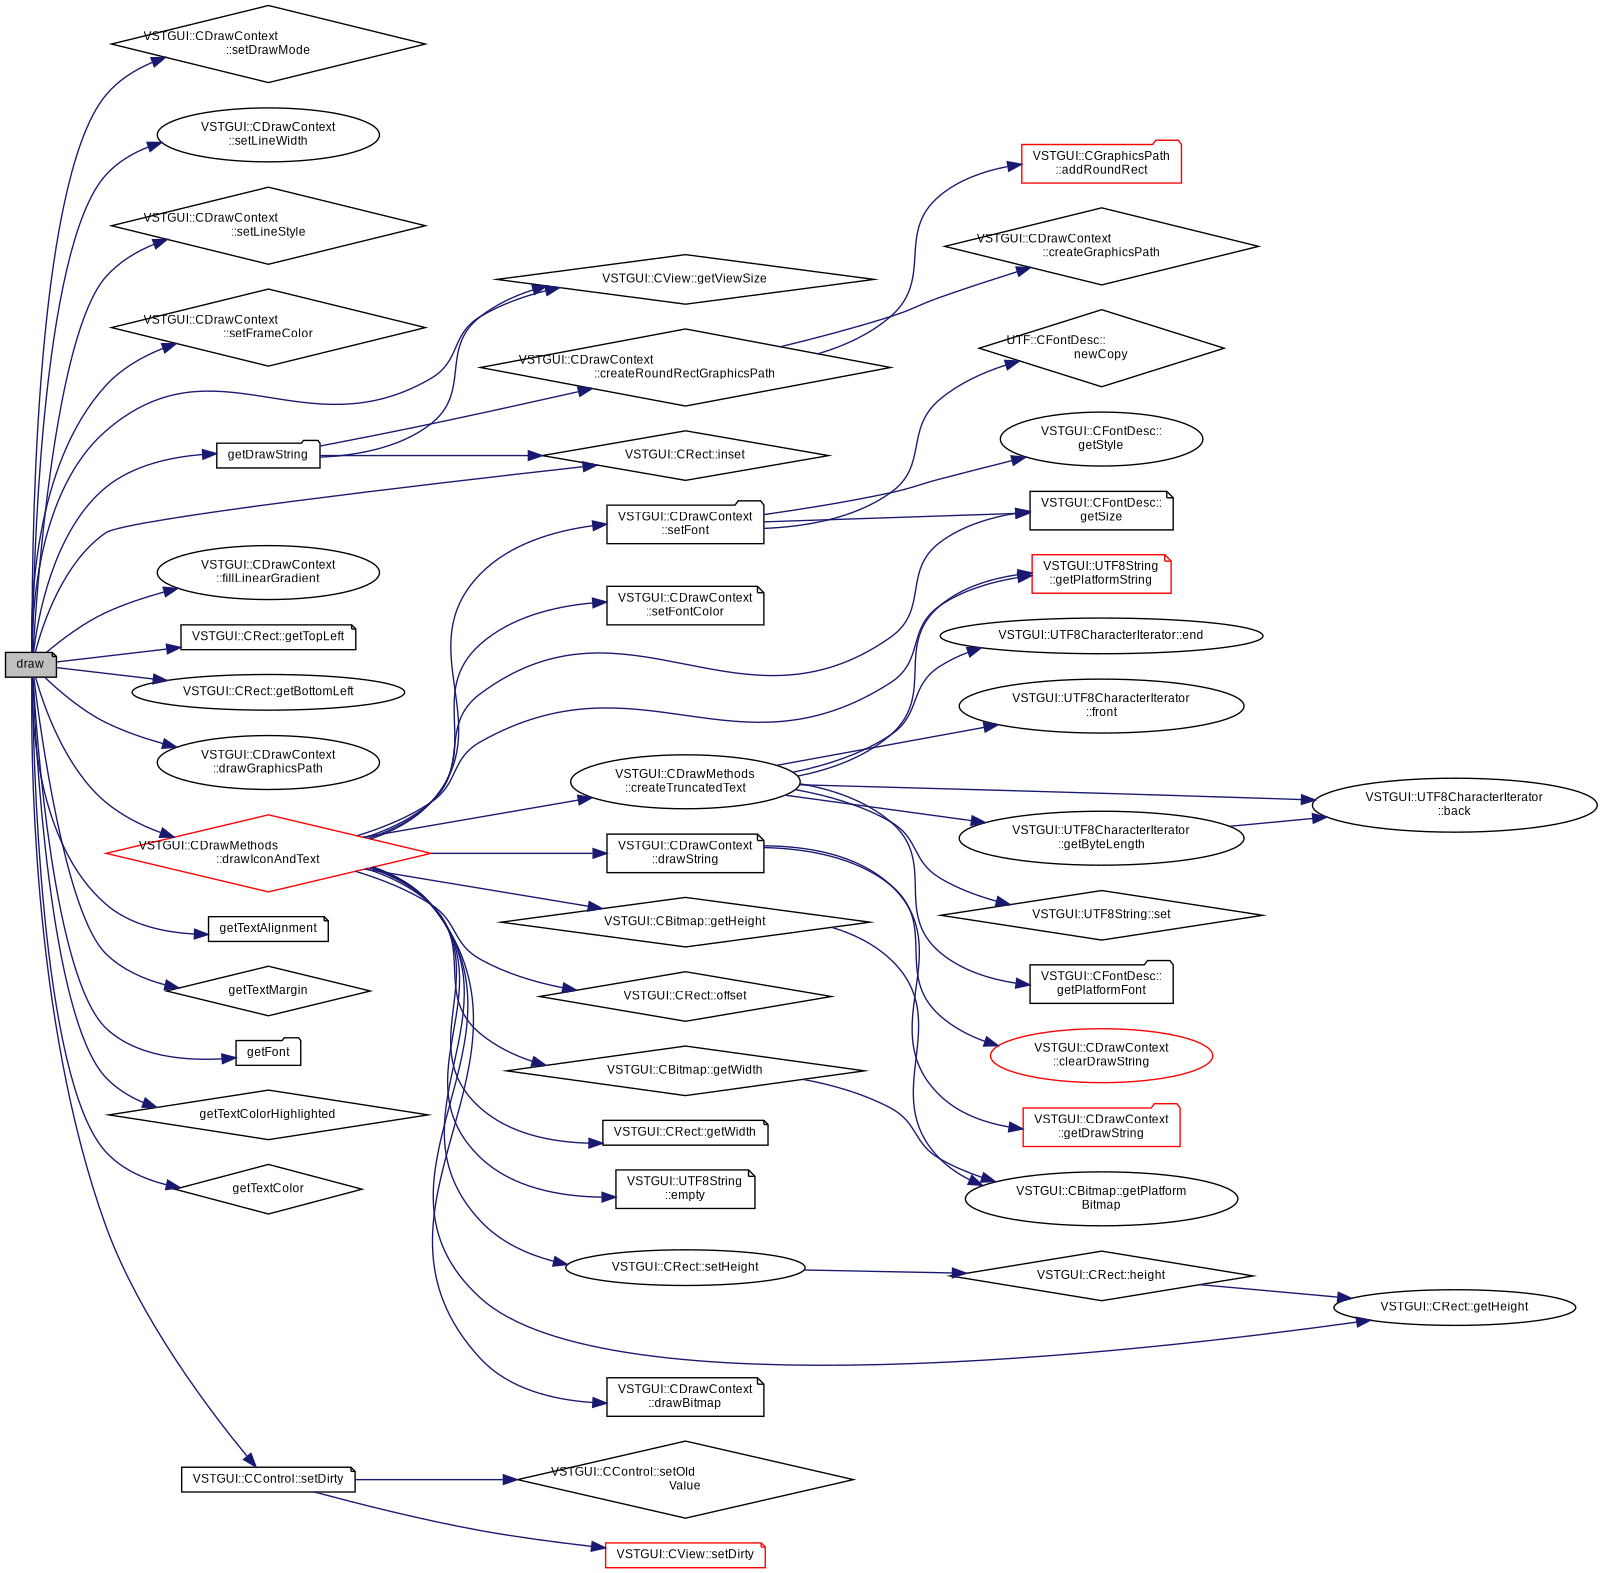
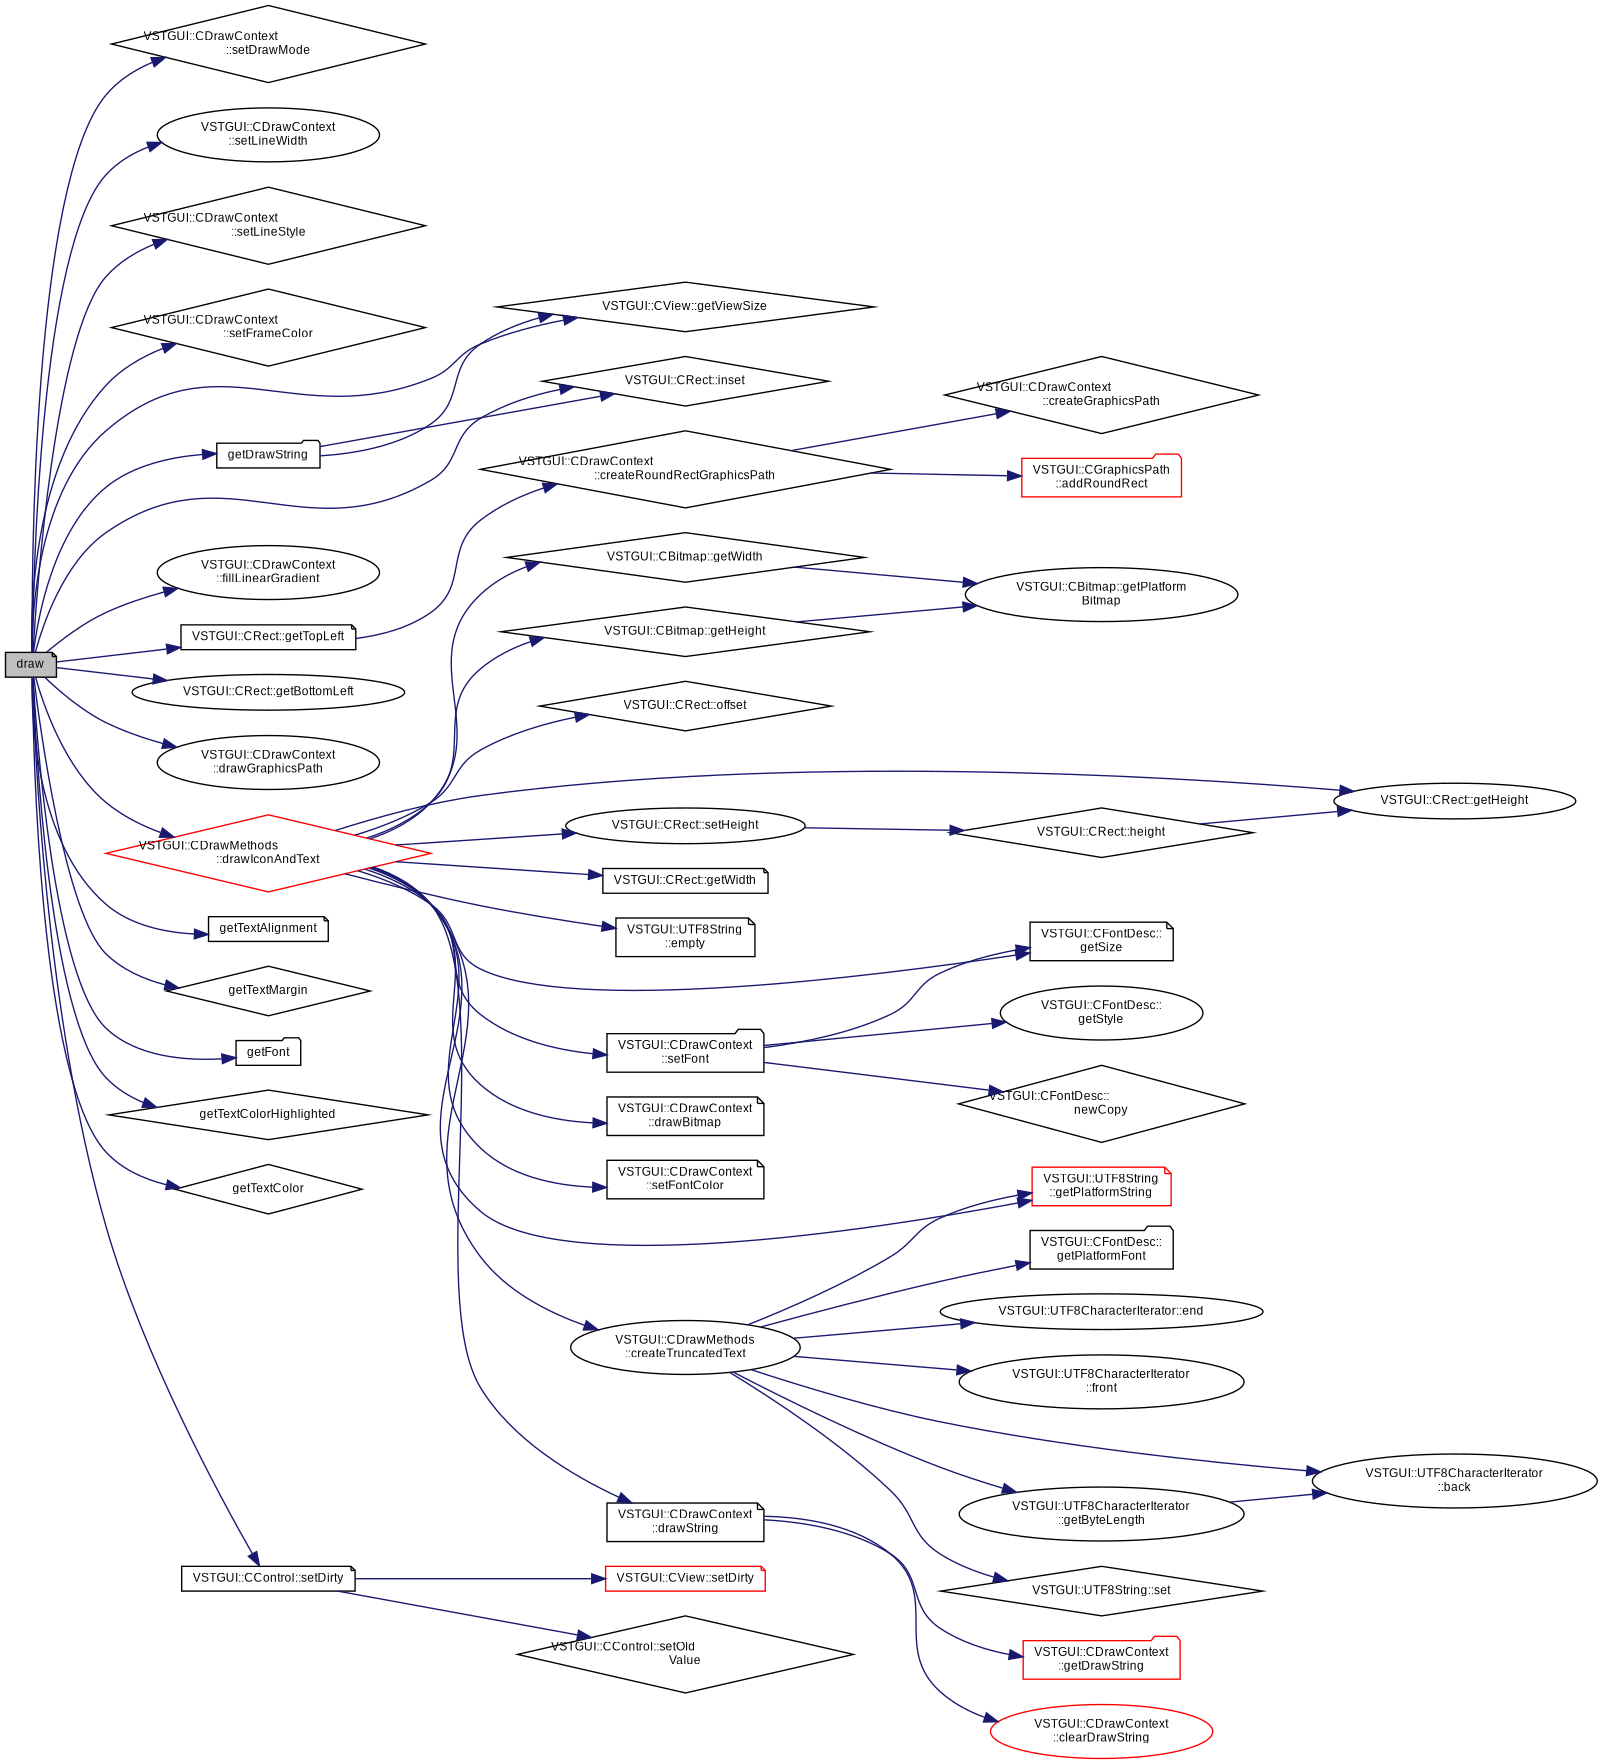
(1102, 348) -> (1102, 1104)
(450, 420) -> (455, 571)
